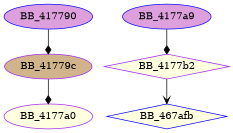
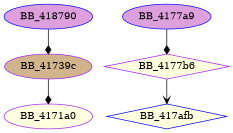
(48, 17) -> (48, 17)
(48, 67) -> (48, 67)
(167, 67) -> (167, 67)
(48, 116) -> (48, 116)
(167, 116) -> (167, 116)
